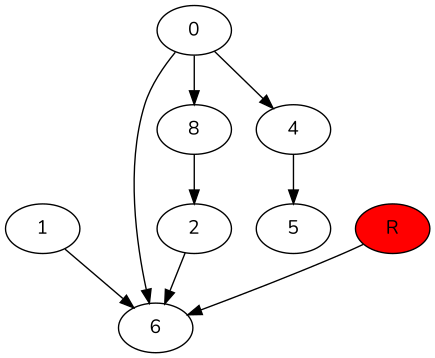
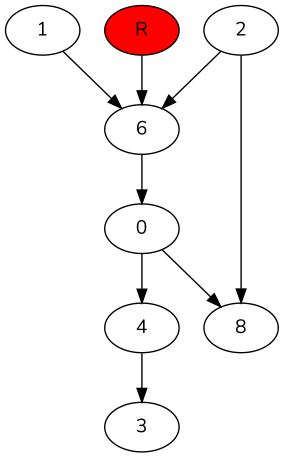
(135, 166) -> (142, 172)
(194, 172) -> (241, 172)
(293, 229) -> (142, 427)
